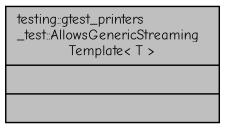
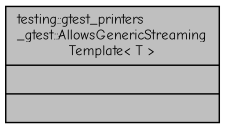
(108, 35) -> (113, 35)
